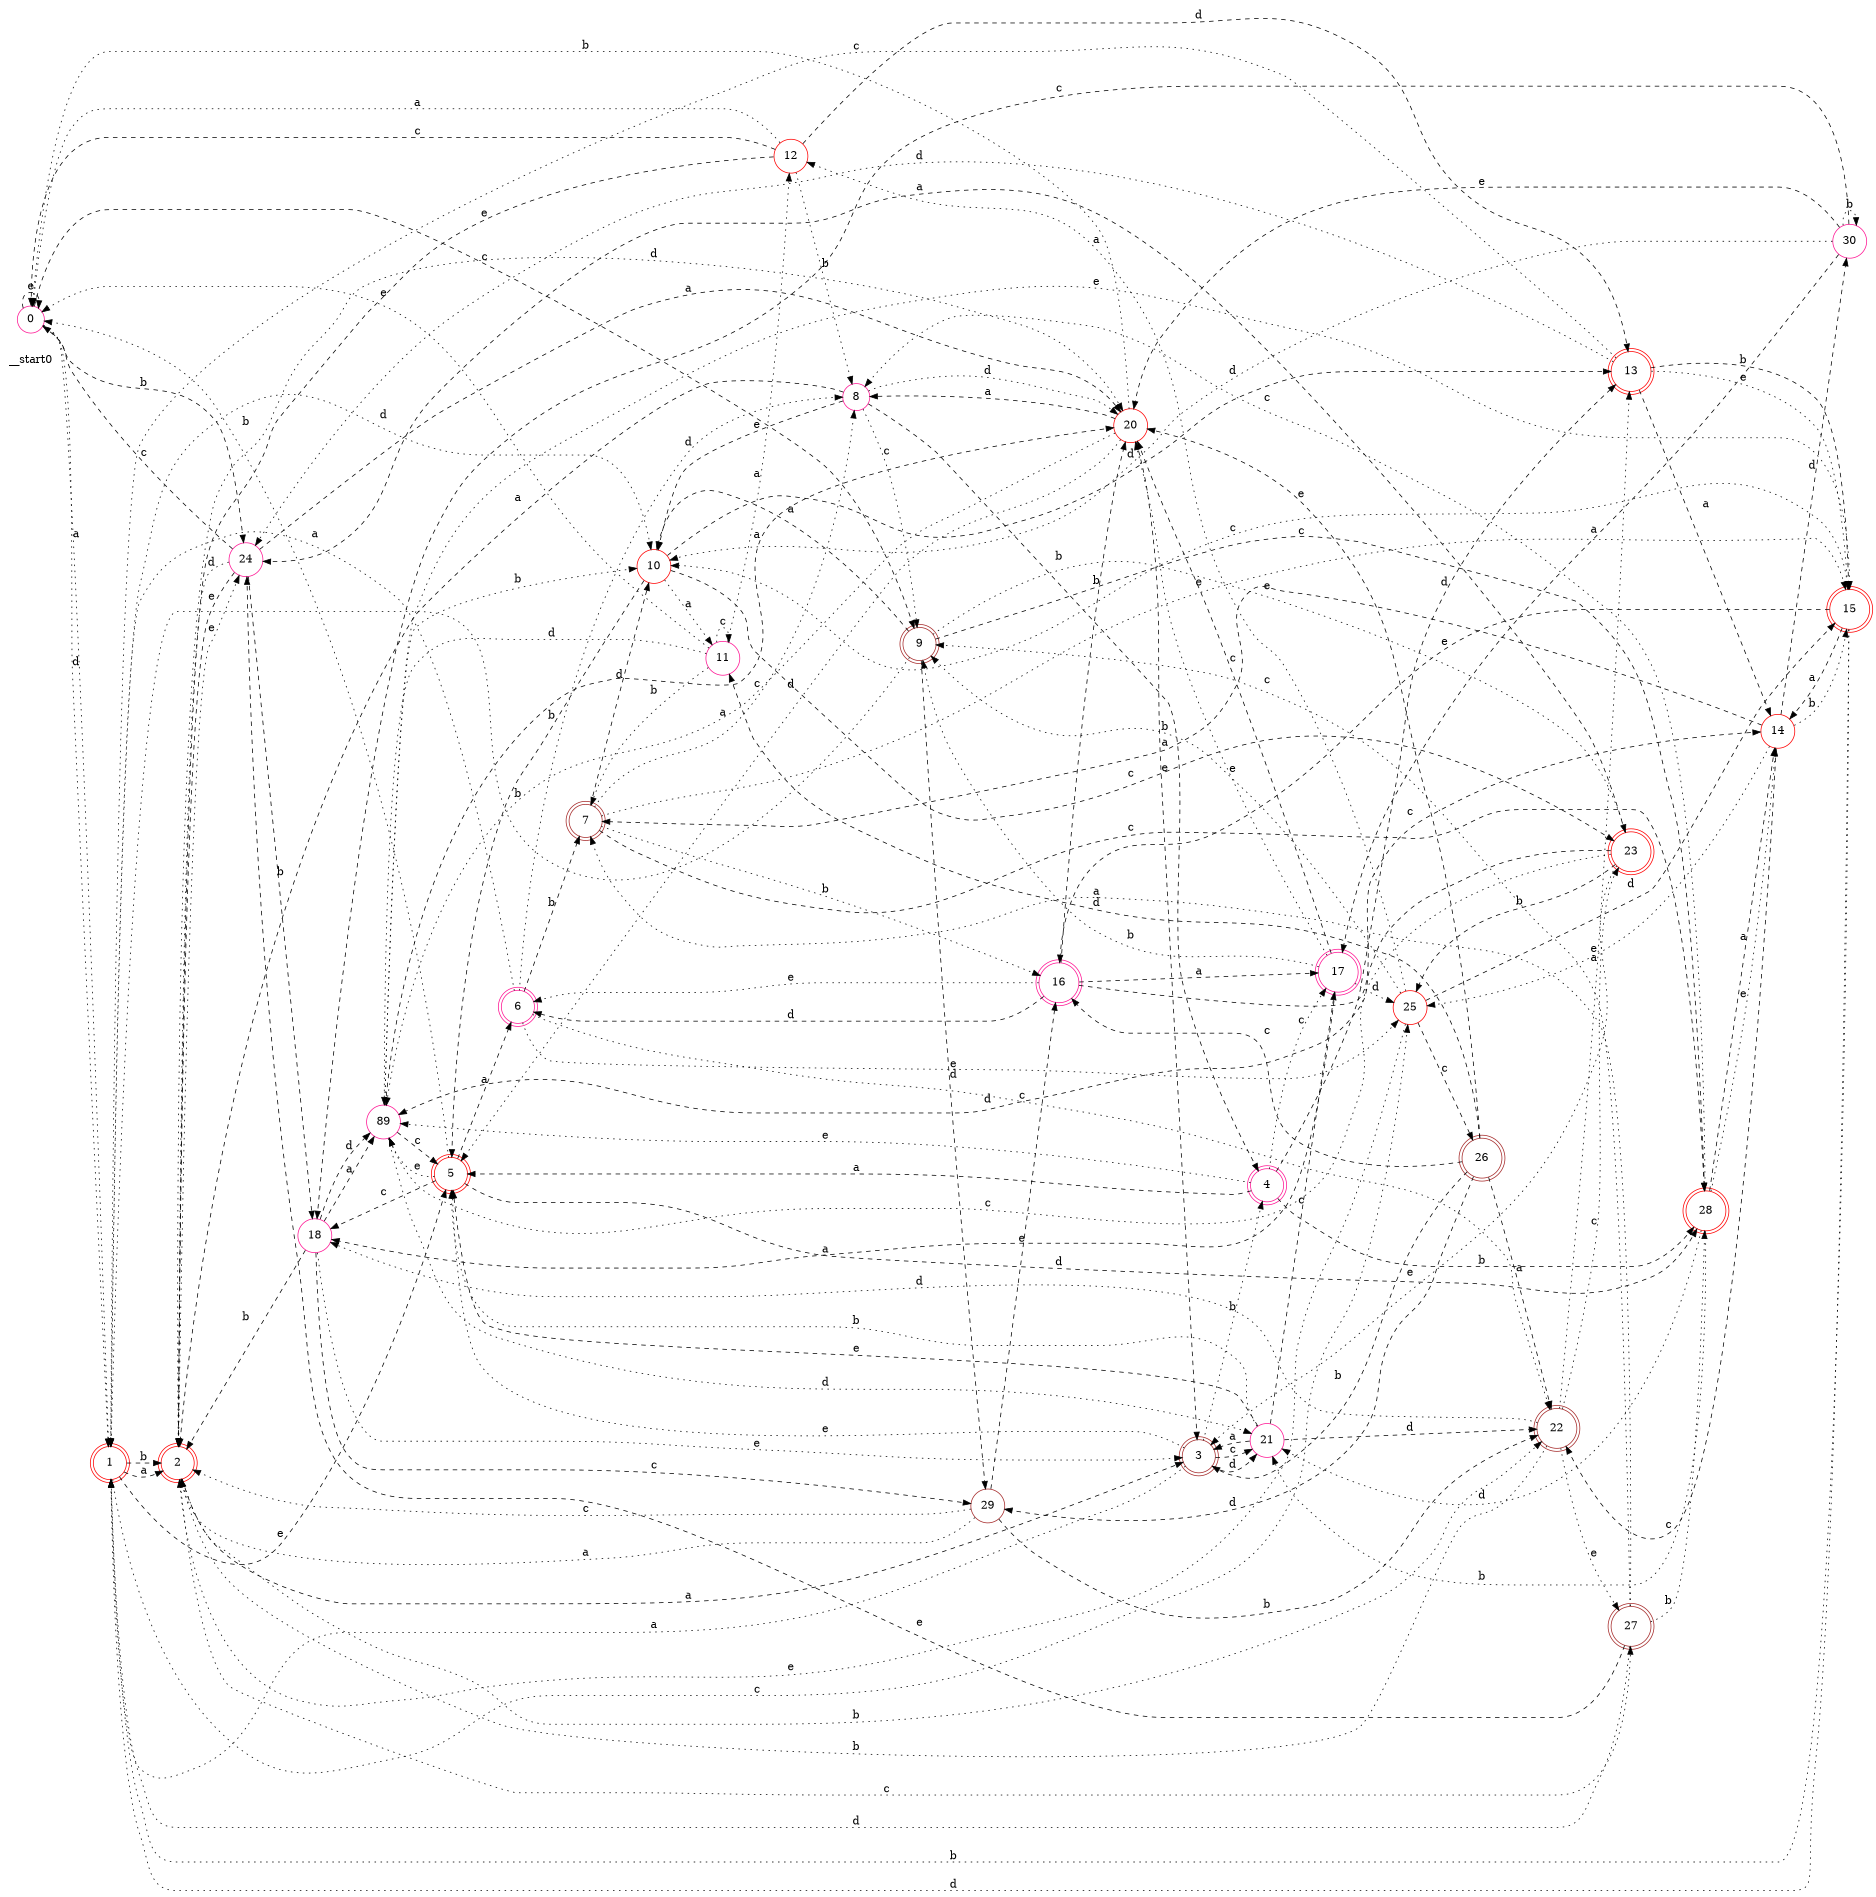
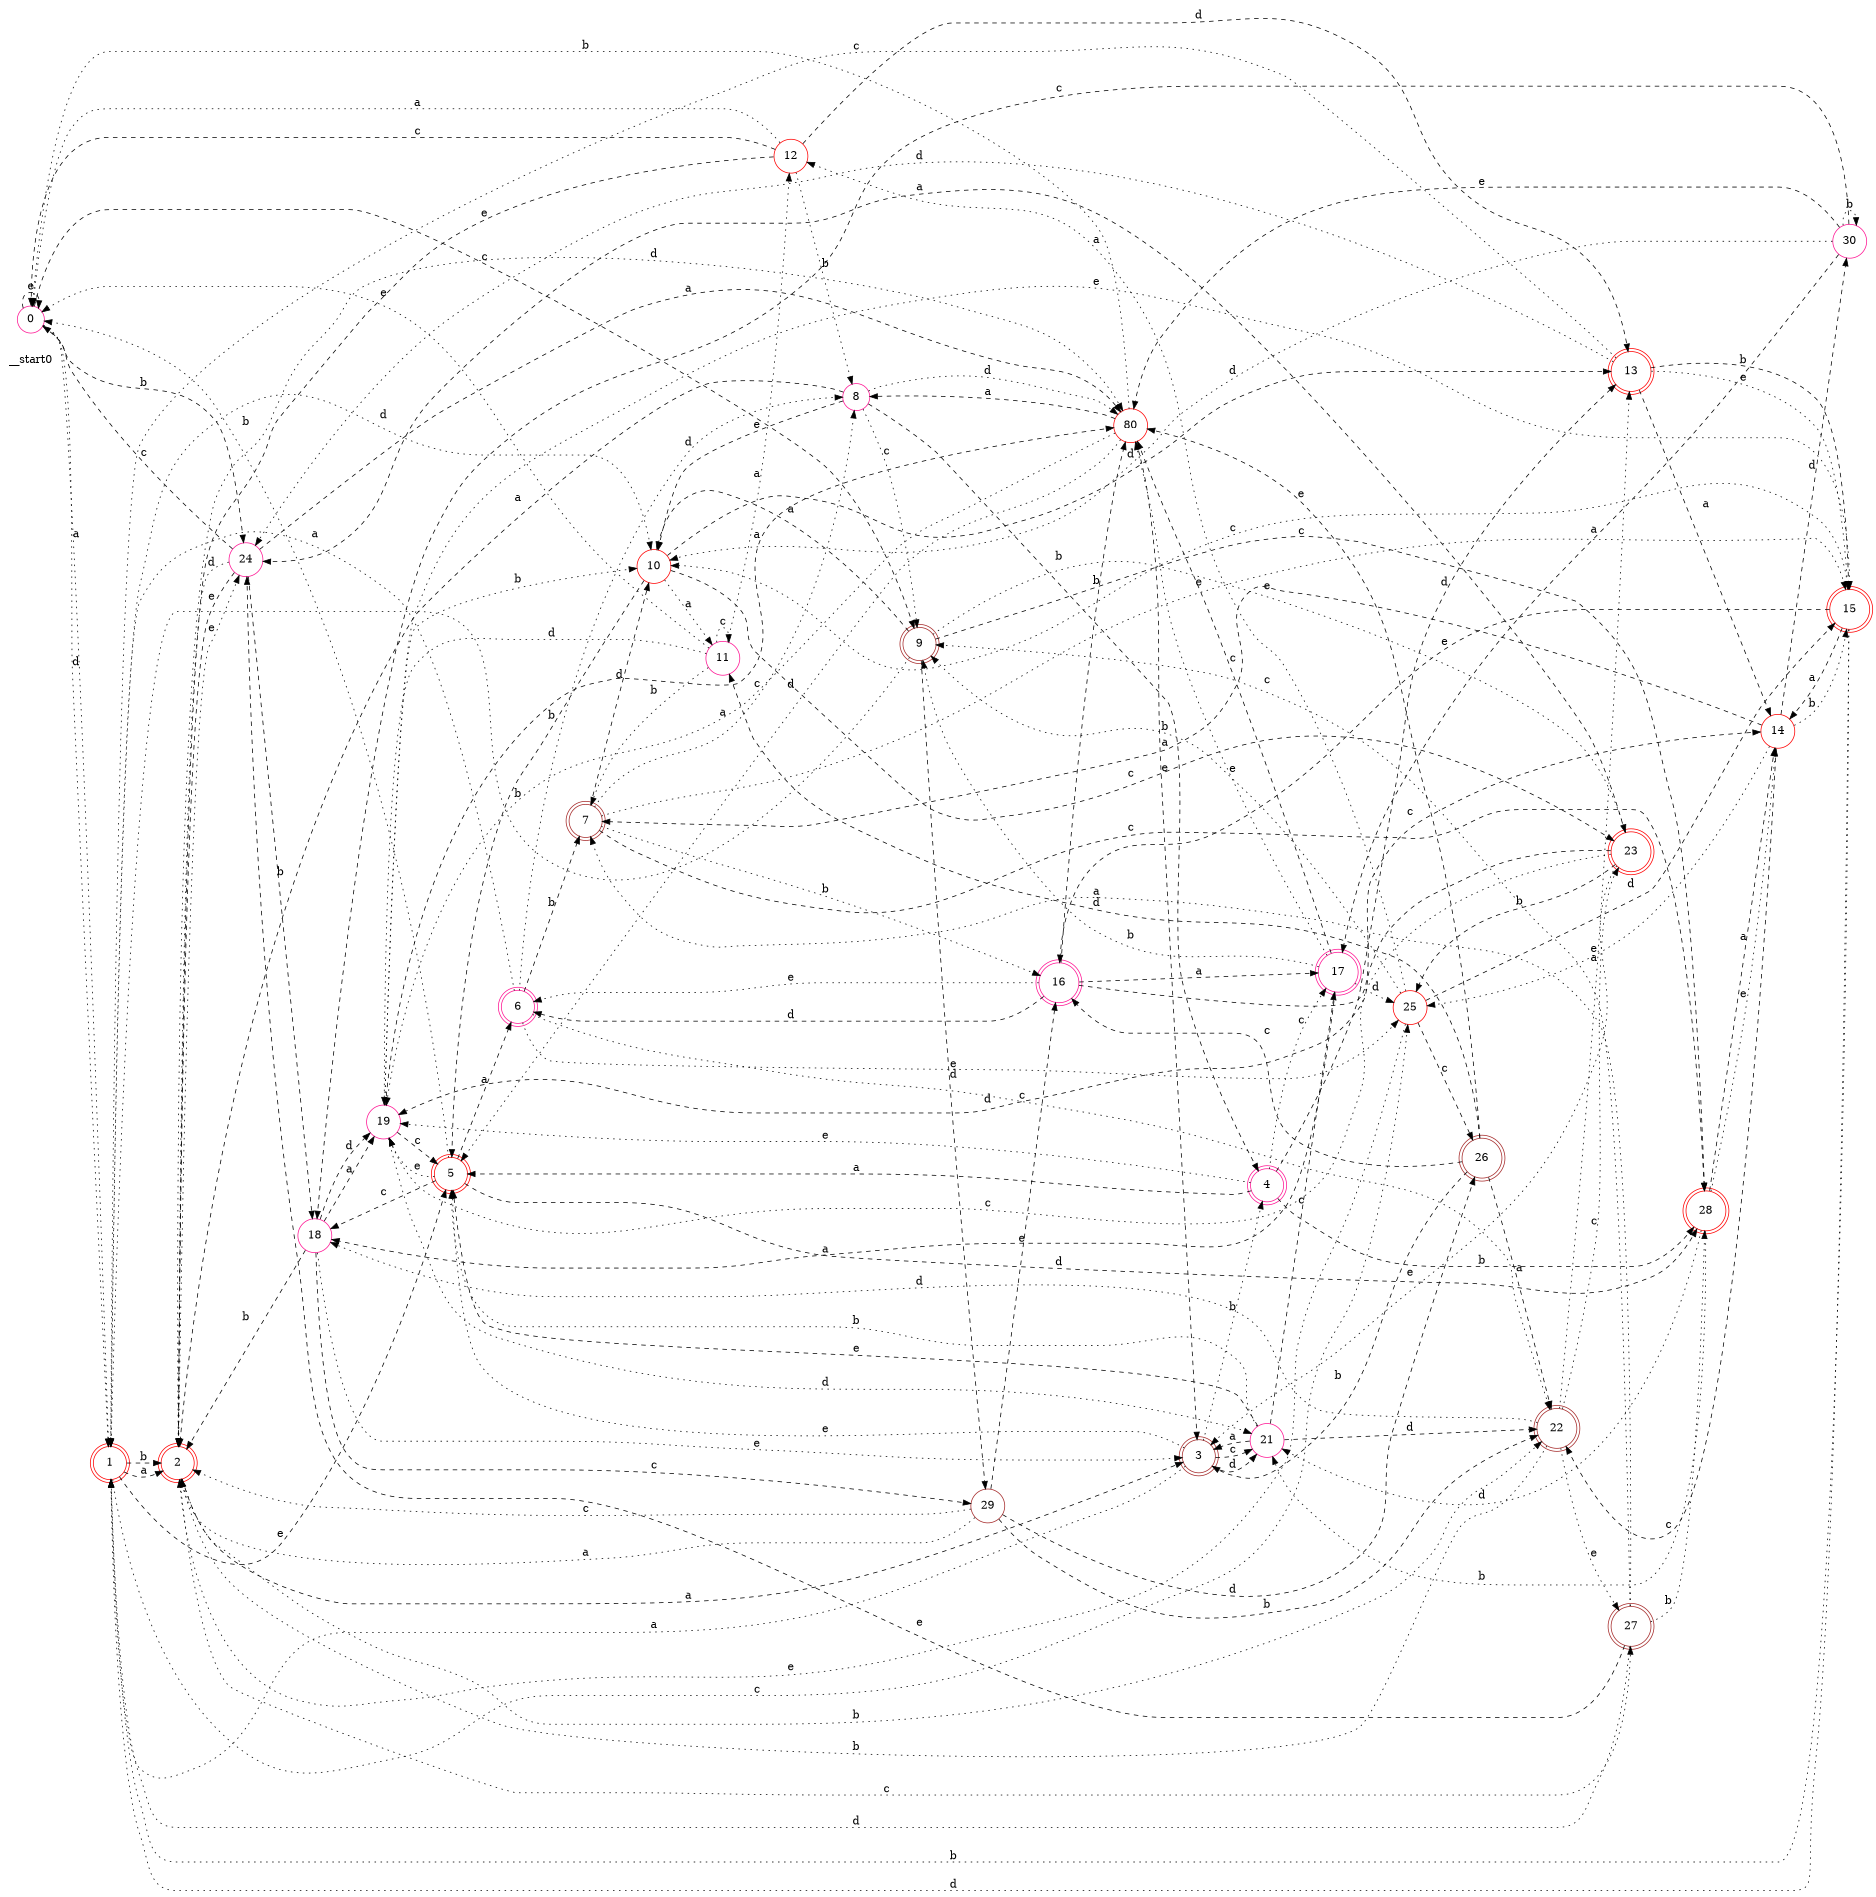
(1131, 426) -> (1131, 426)
(1544, 559) -> none
(384, 1122) -> (384, 1122)
(1329, 1465) -> (1347, 1564)
